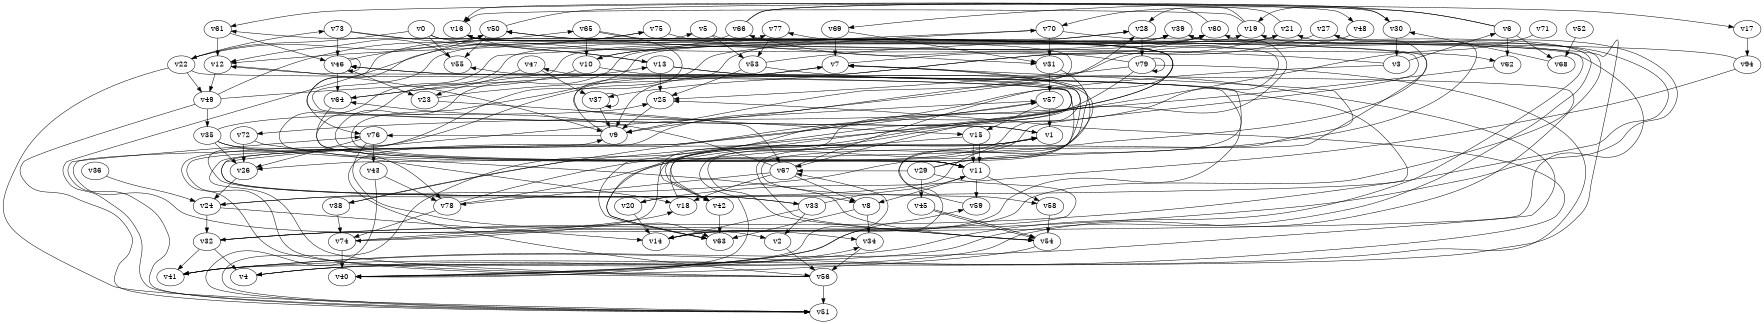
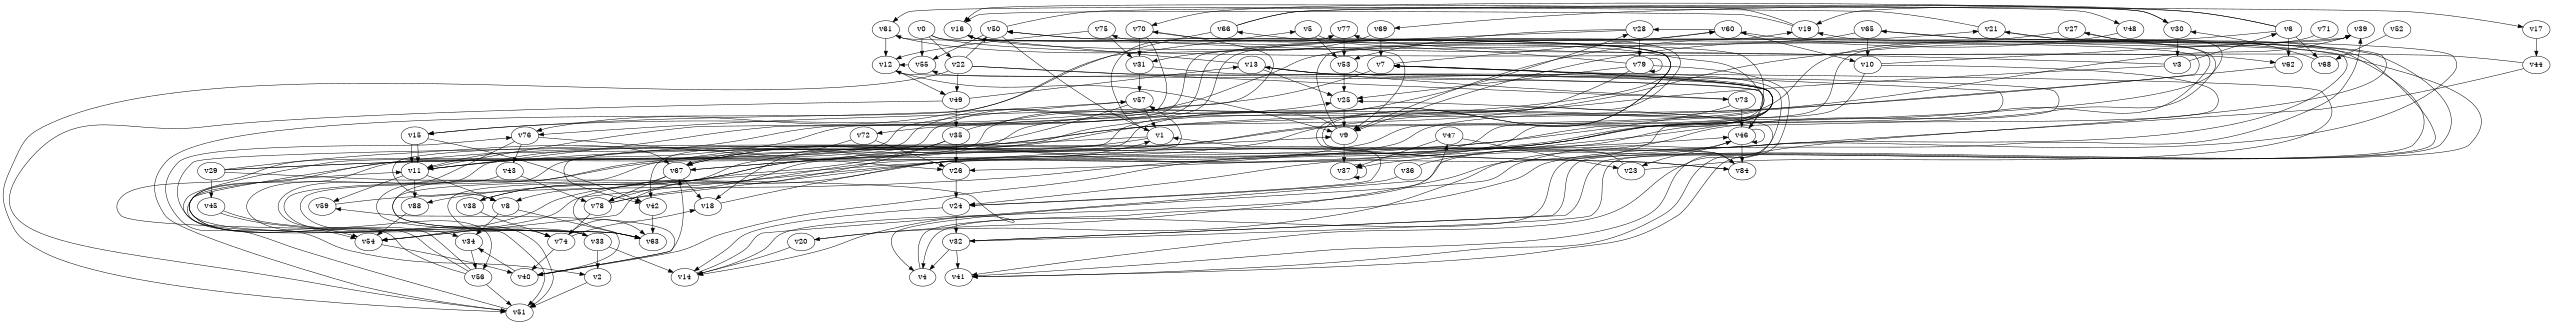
(389, 44) -> (2108, 107)
(945, 47) -> (1492, 35)
(1747, 65) -> (2536, 65)
none -> (1602, 99)
(338, 100) -> (1742, 171)
(604, 116) -> (1344, 151)
(1050, 206) -> (415, 207)
(799, 258) -> (561, 294)
